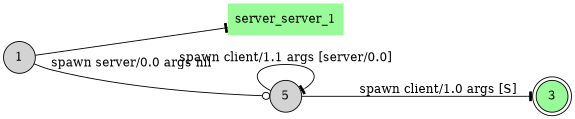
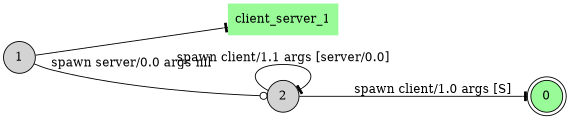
(286, 19) -> (283, 19)
(286, 96) -> (283, 96)
(552, 96) -> (547, 96)
